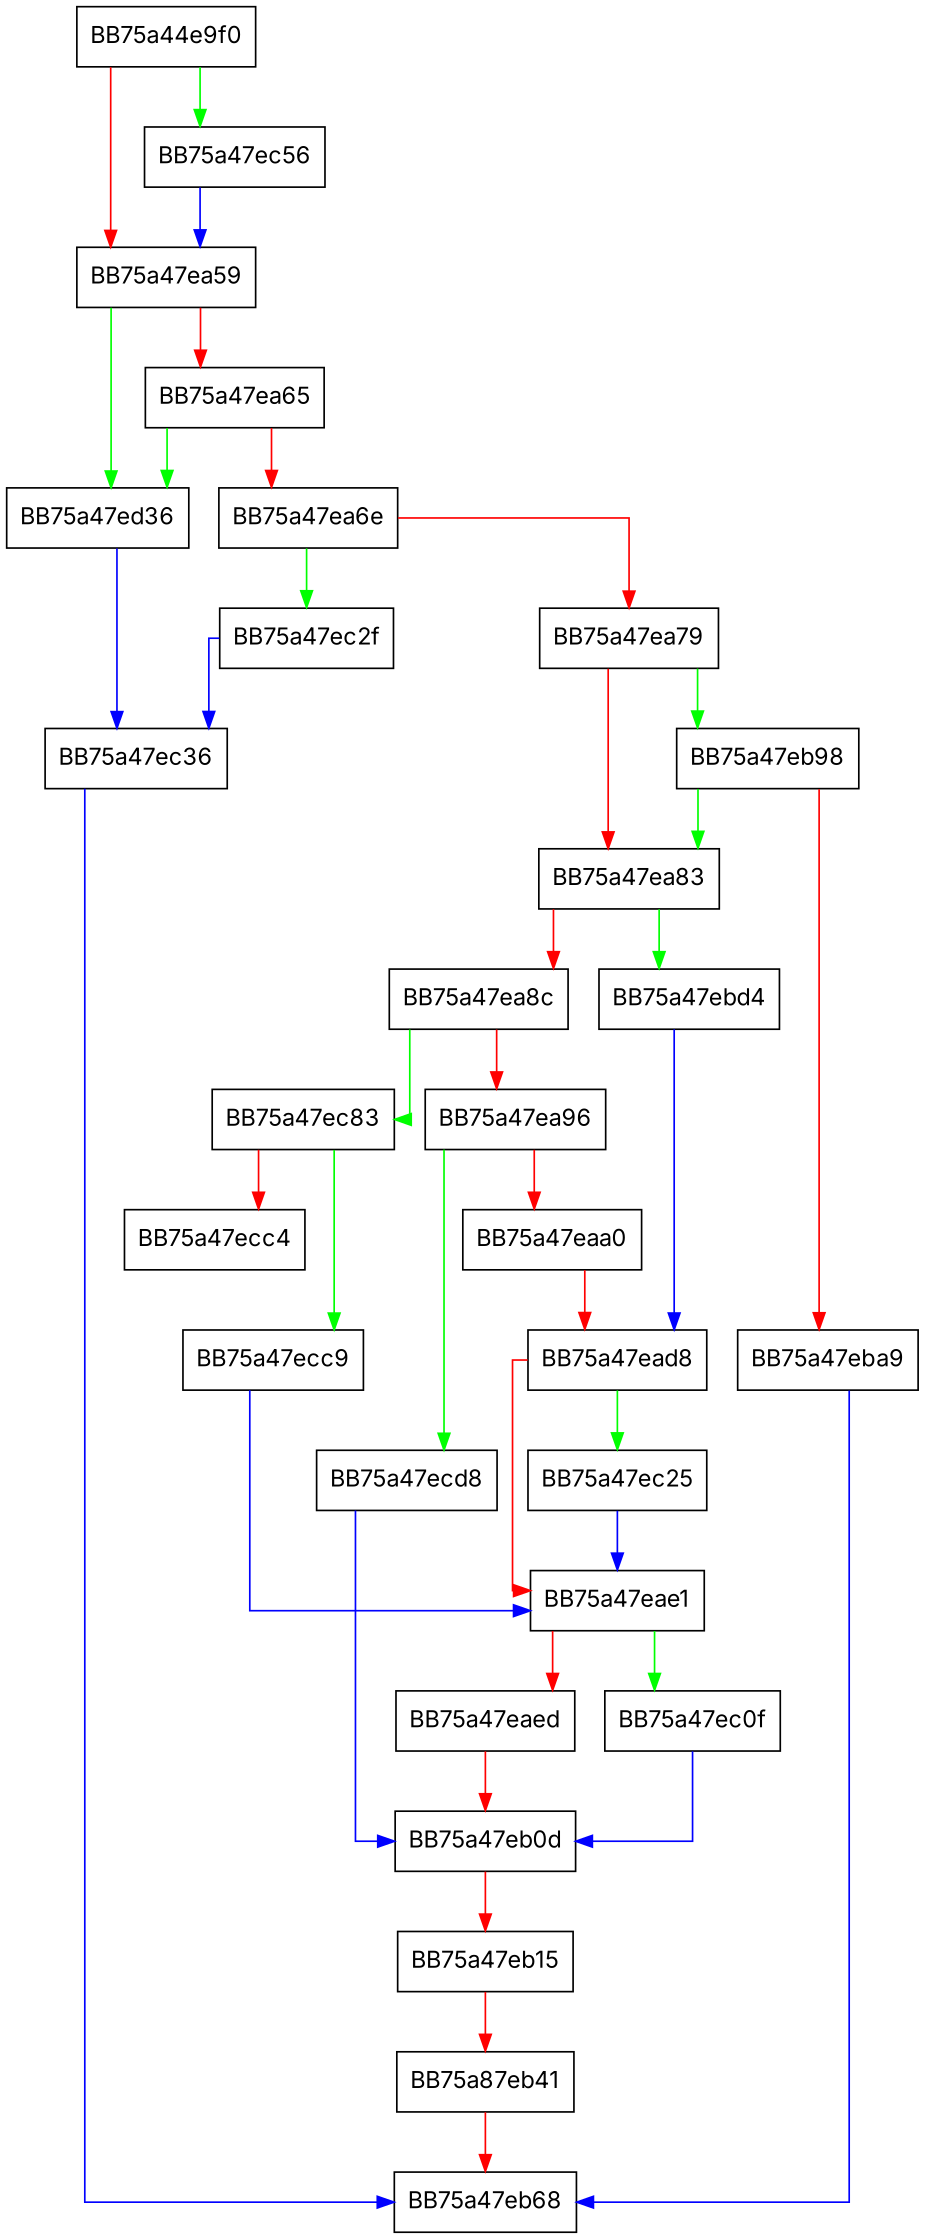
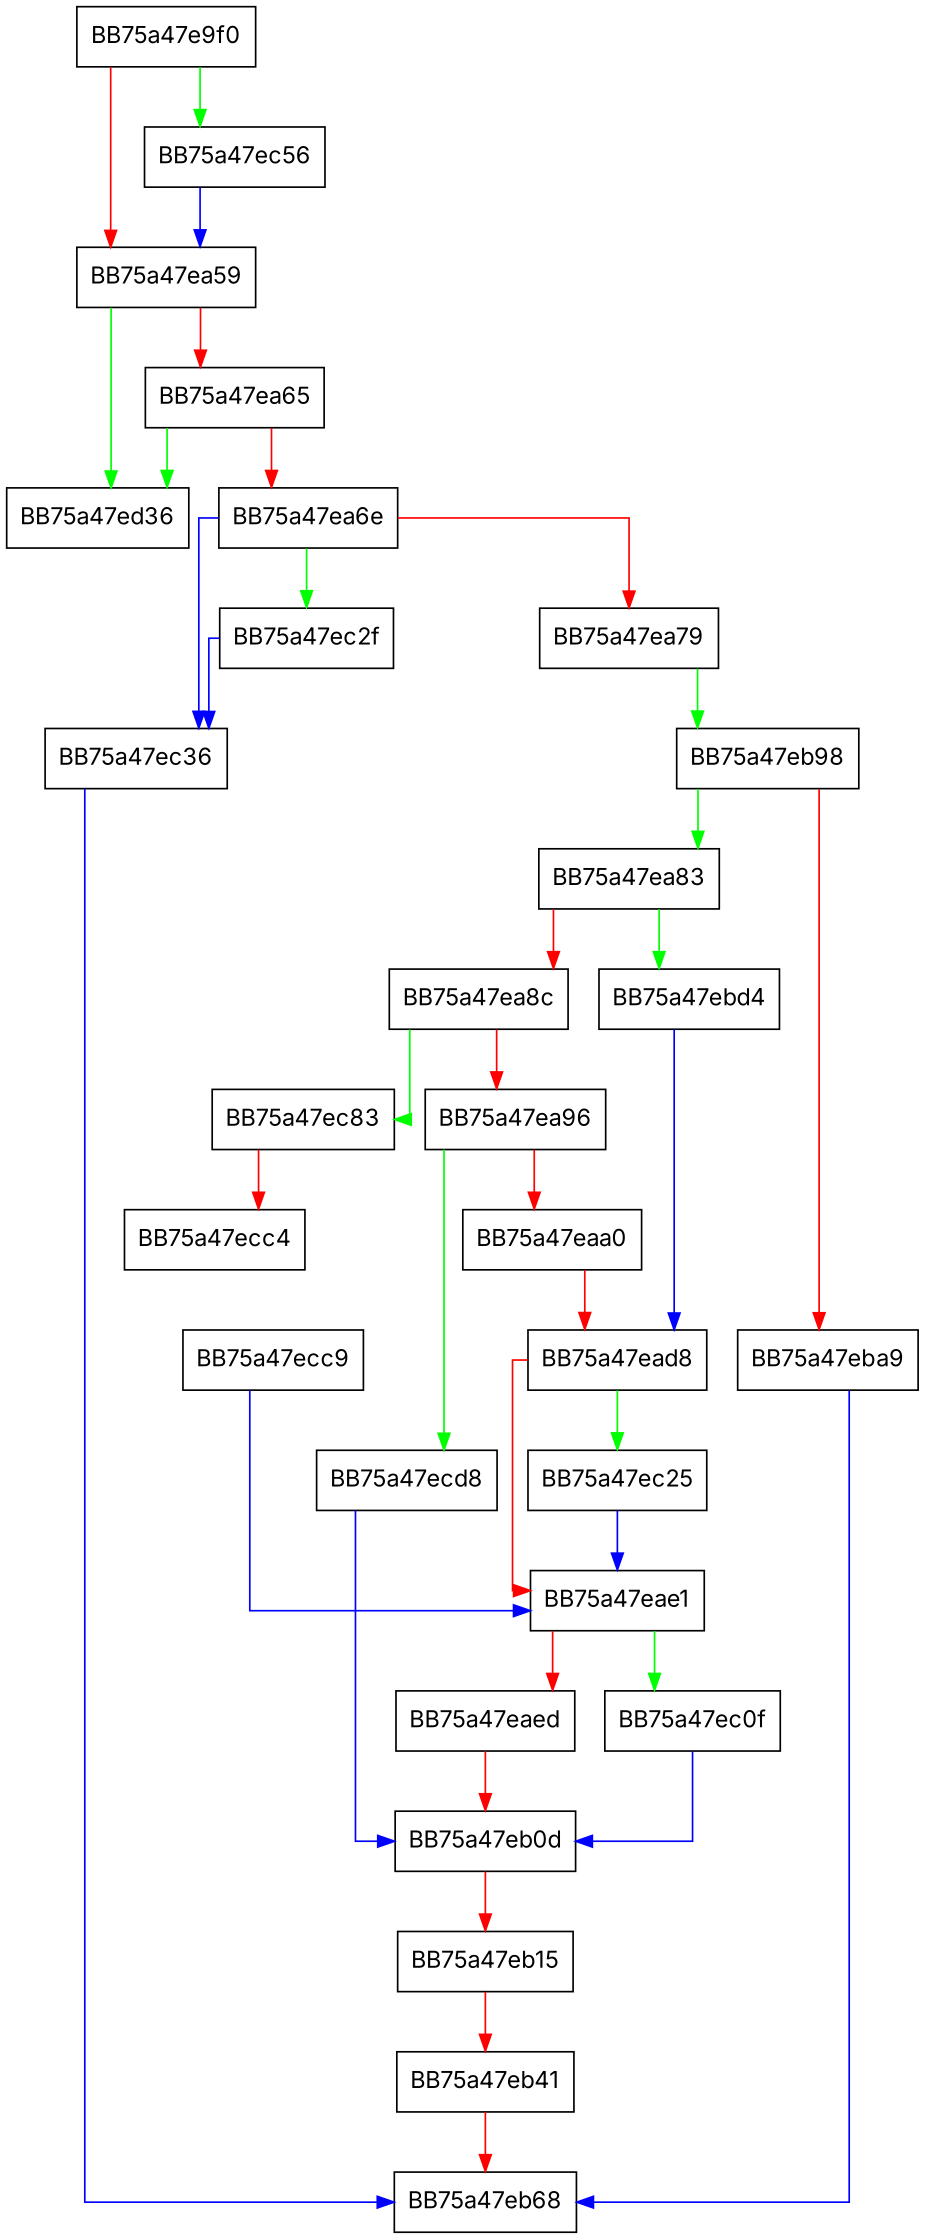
(166, 37) -> (166, 37)
(117, 630) -> (199, 605)
(608, 750) -> none
(334, 1232) -> none
(485, 2082) -> (485, 2082)
